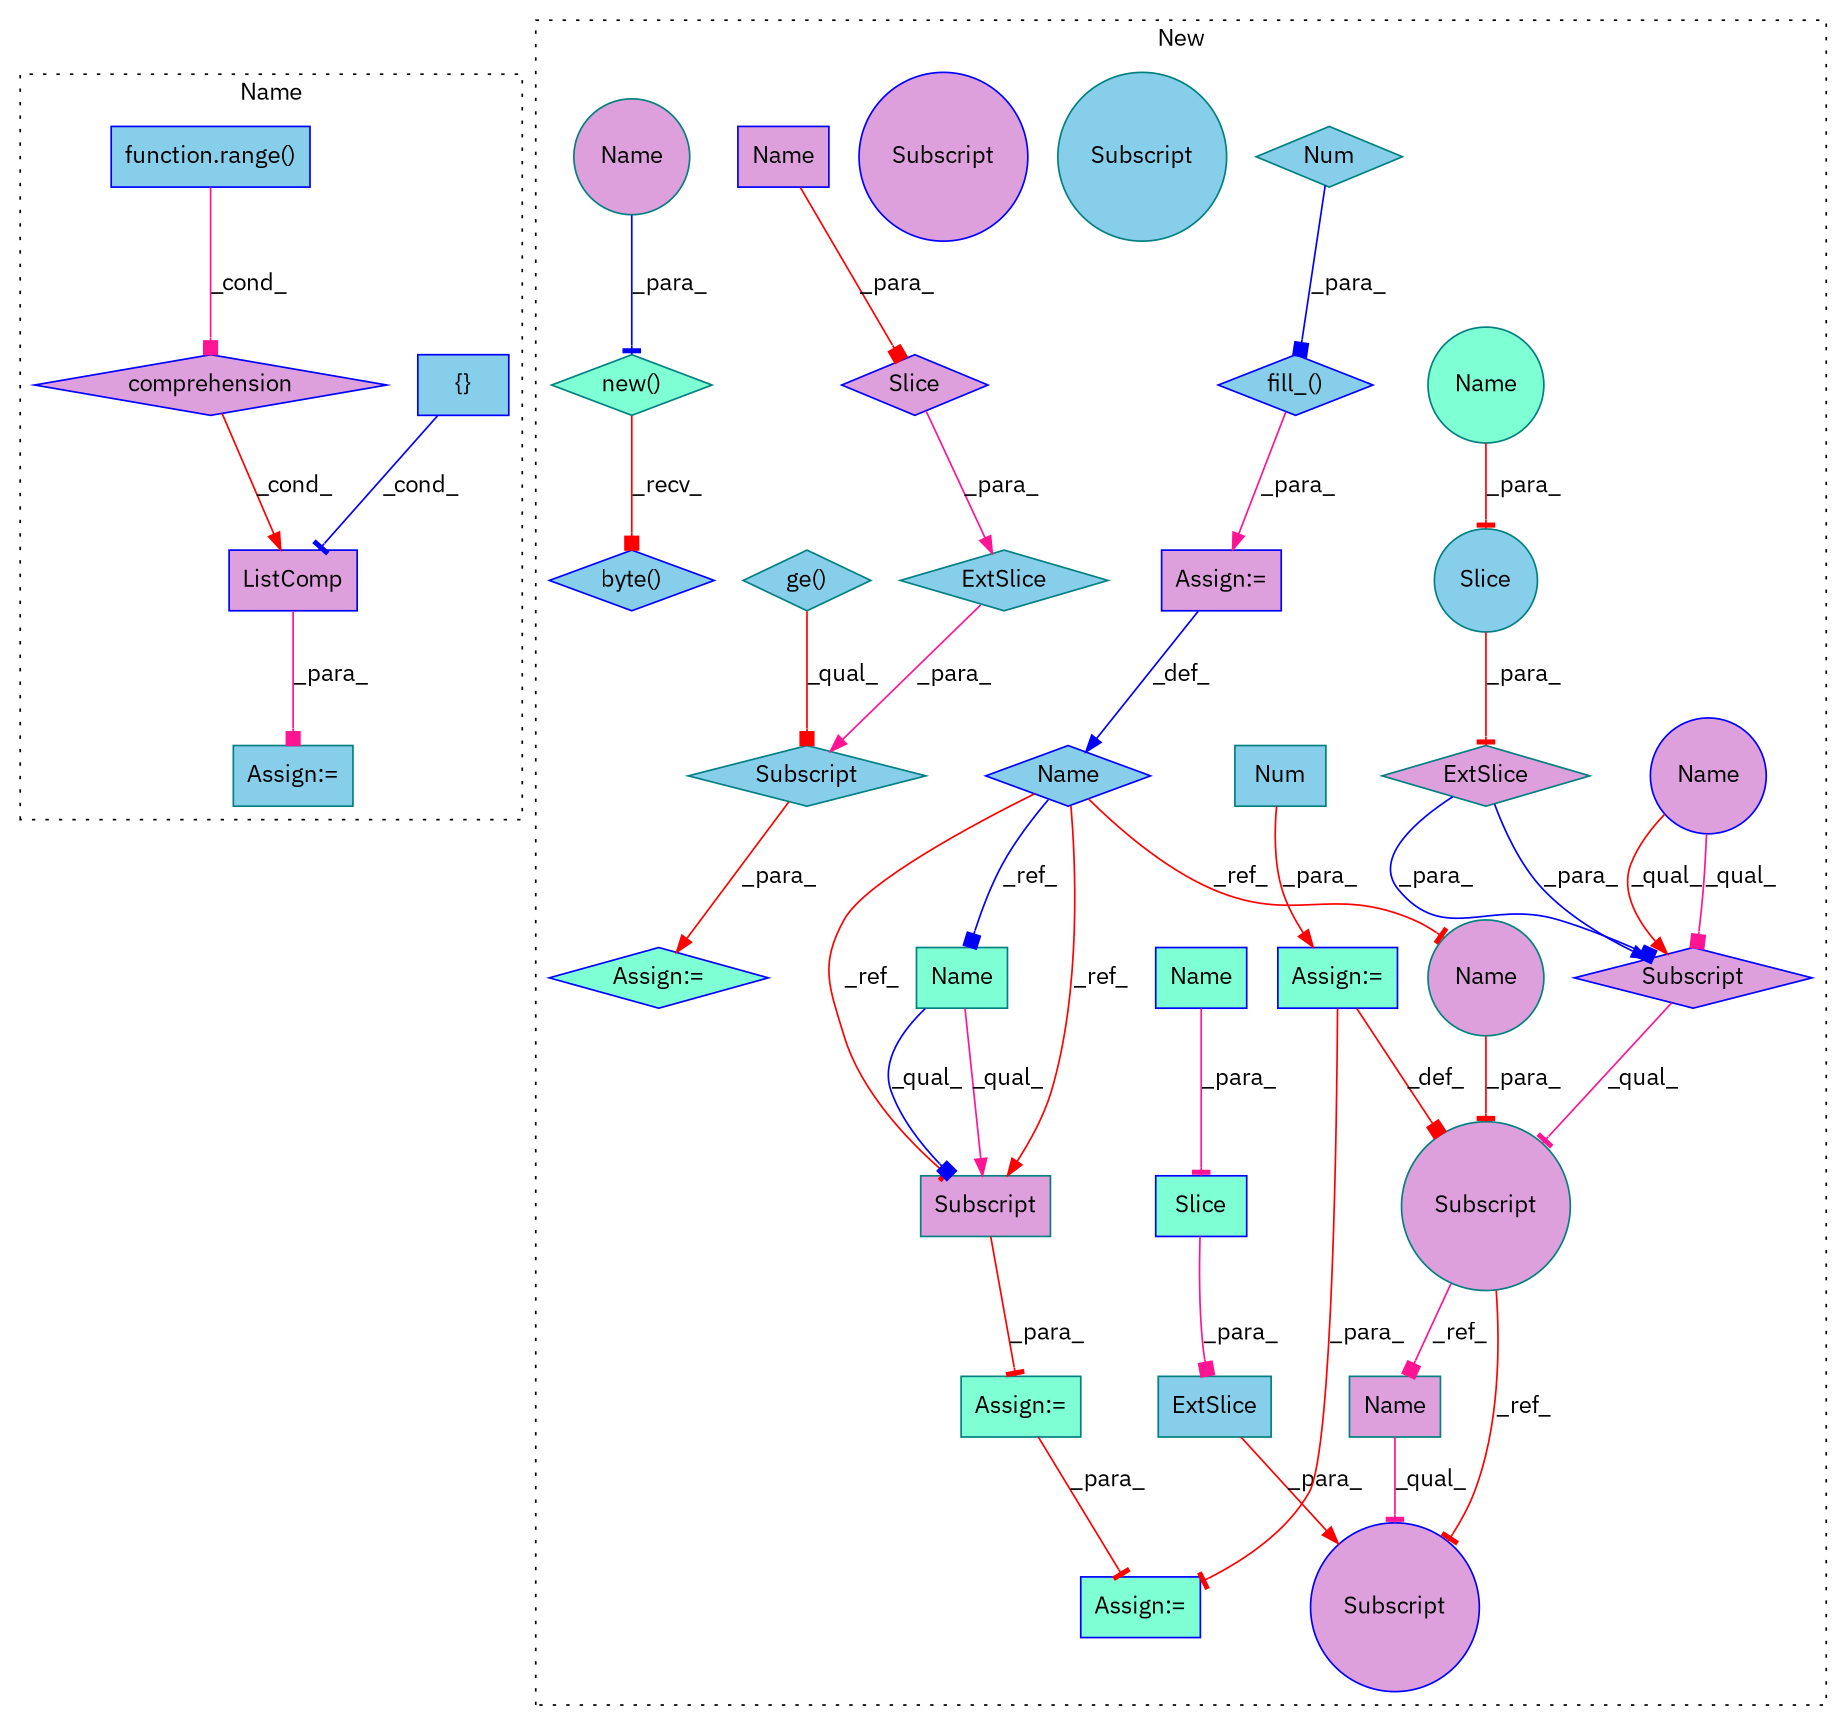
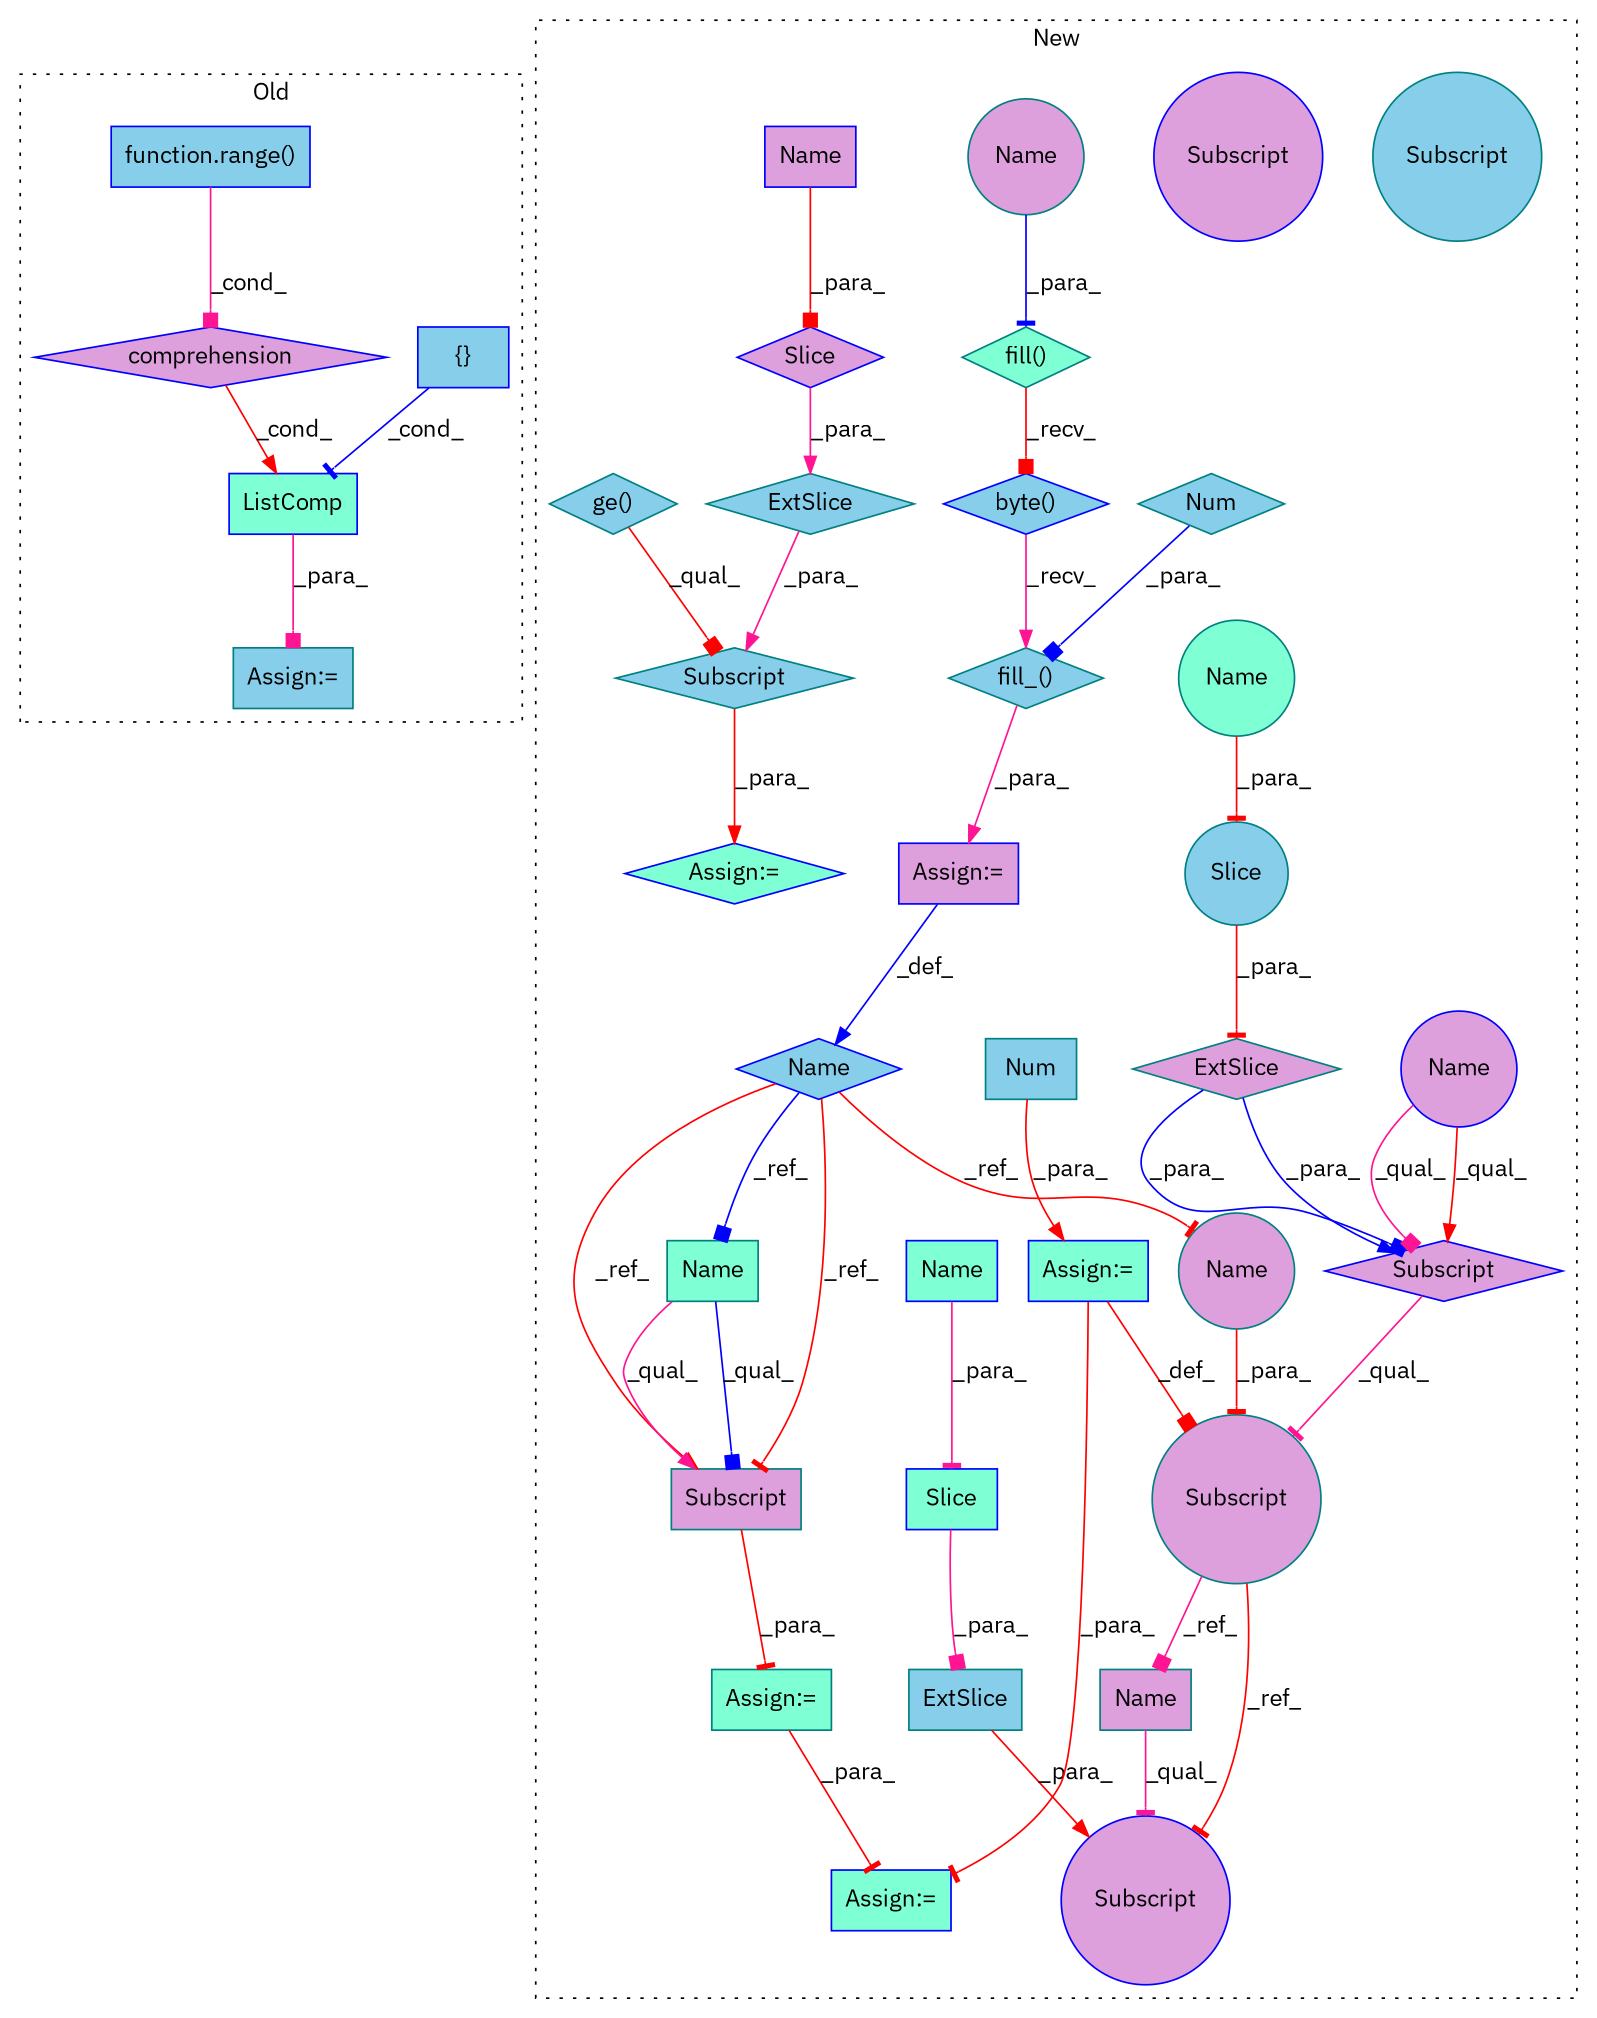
(271, 94) -> (271, 94)
(632, 385) -> (1026, 357)
(1296, 385) -> (1026, 678)
(293, 580) -> (293, 504)
none -> (1026, 582)
